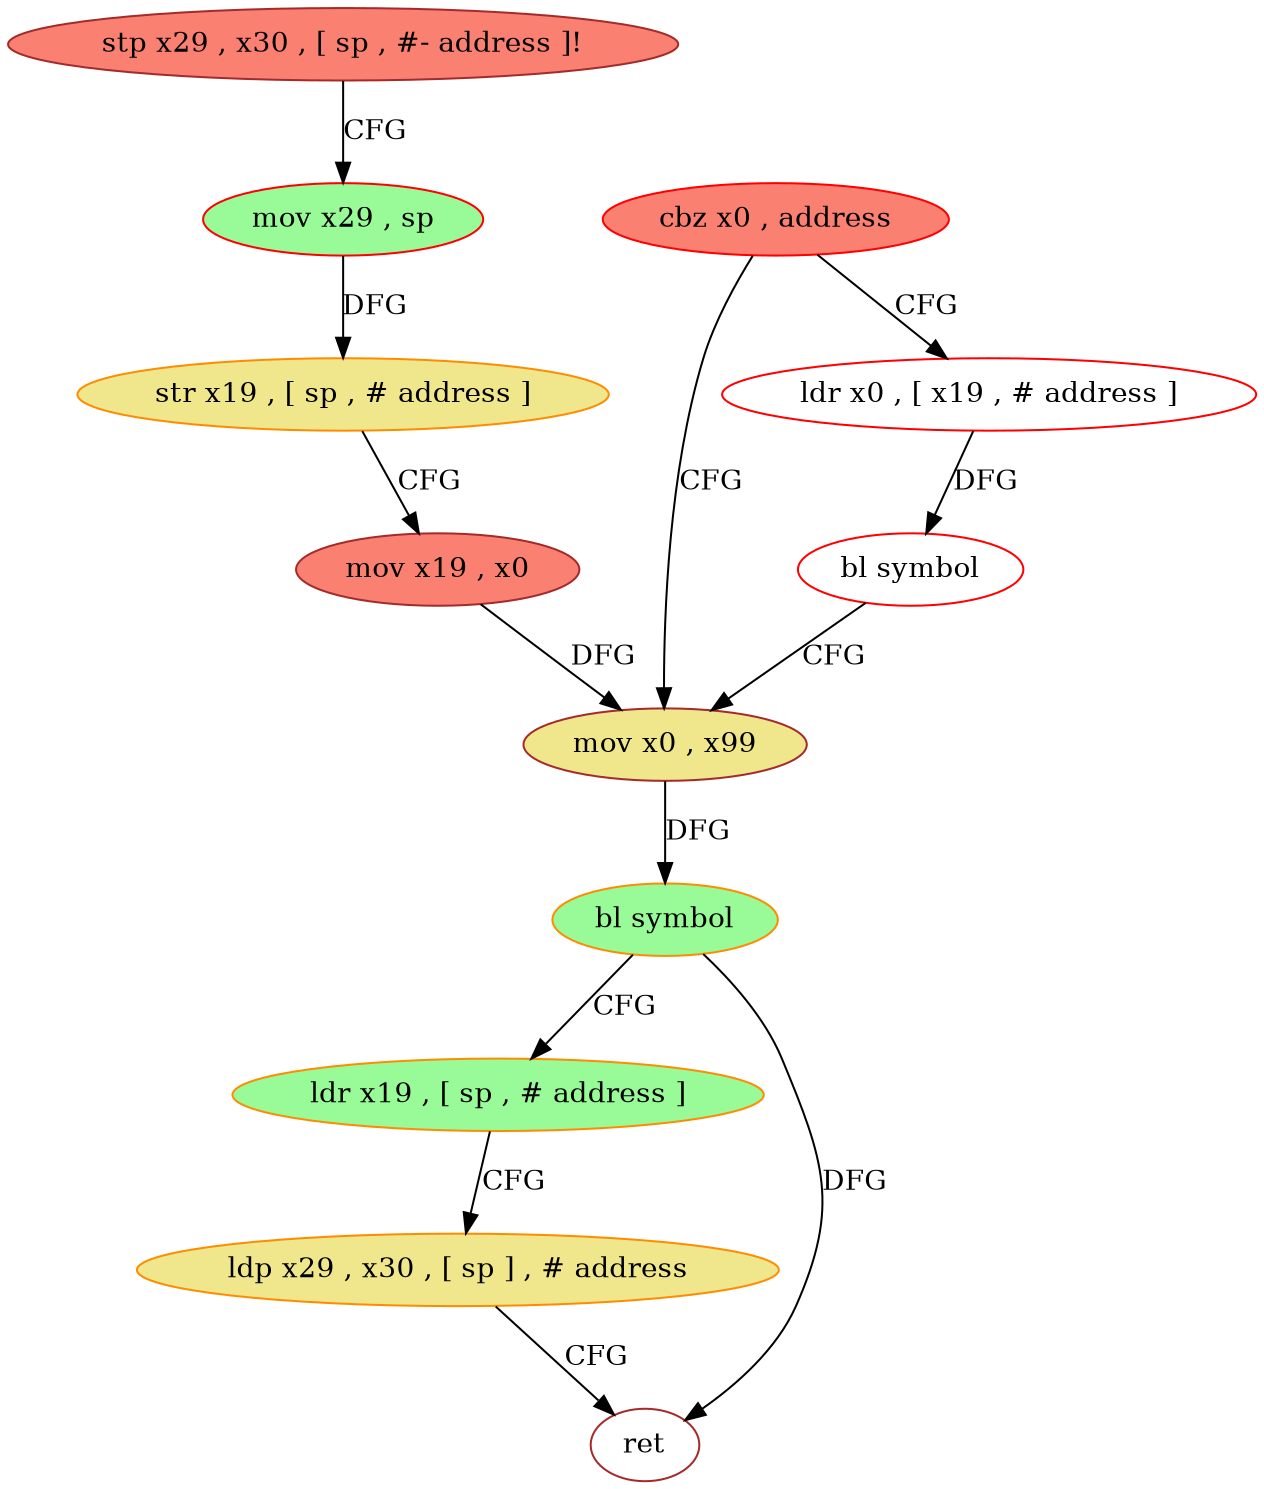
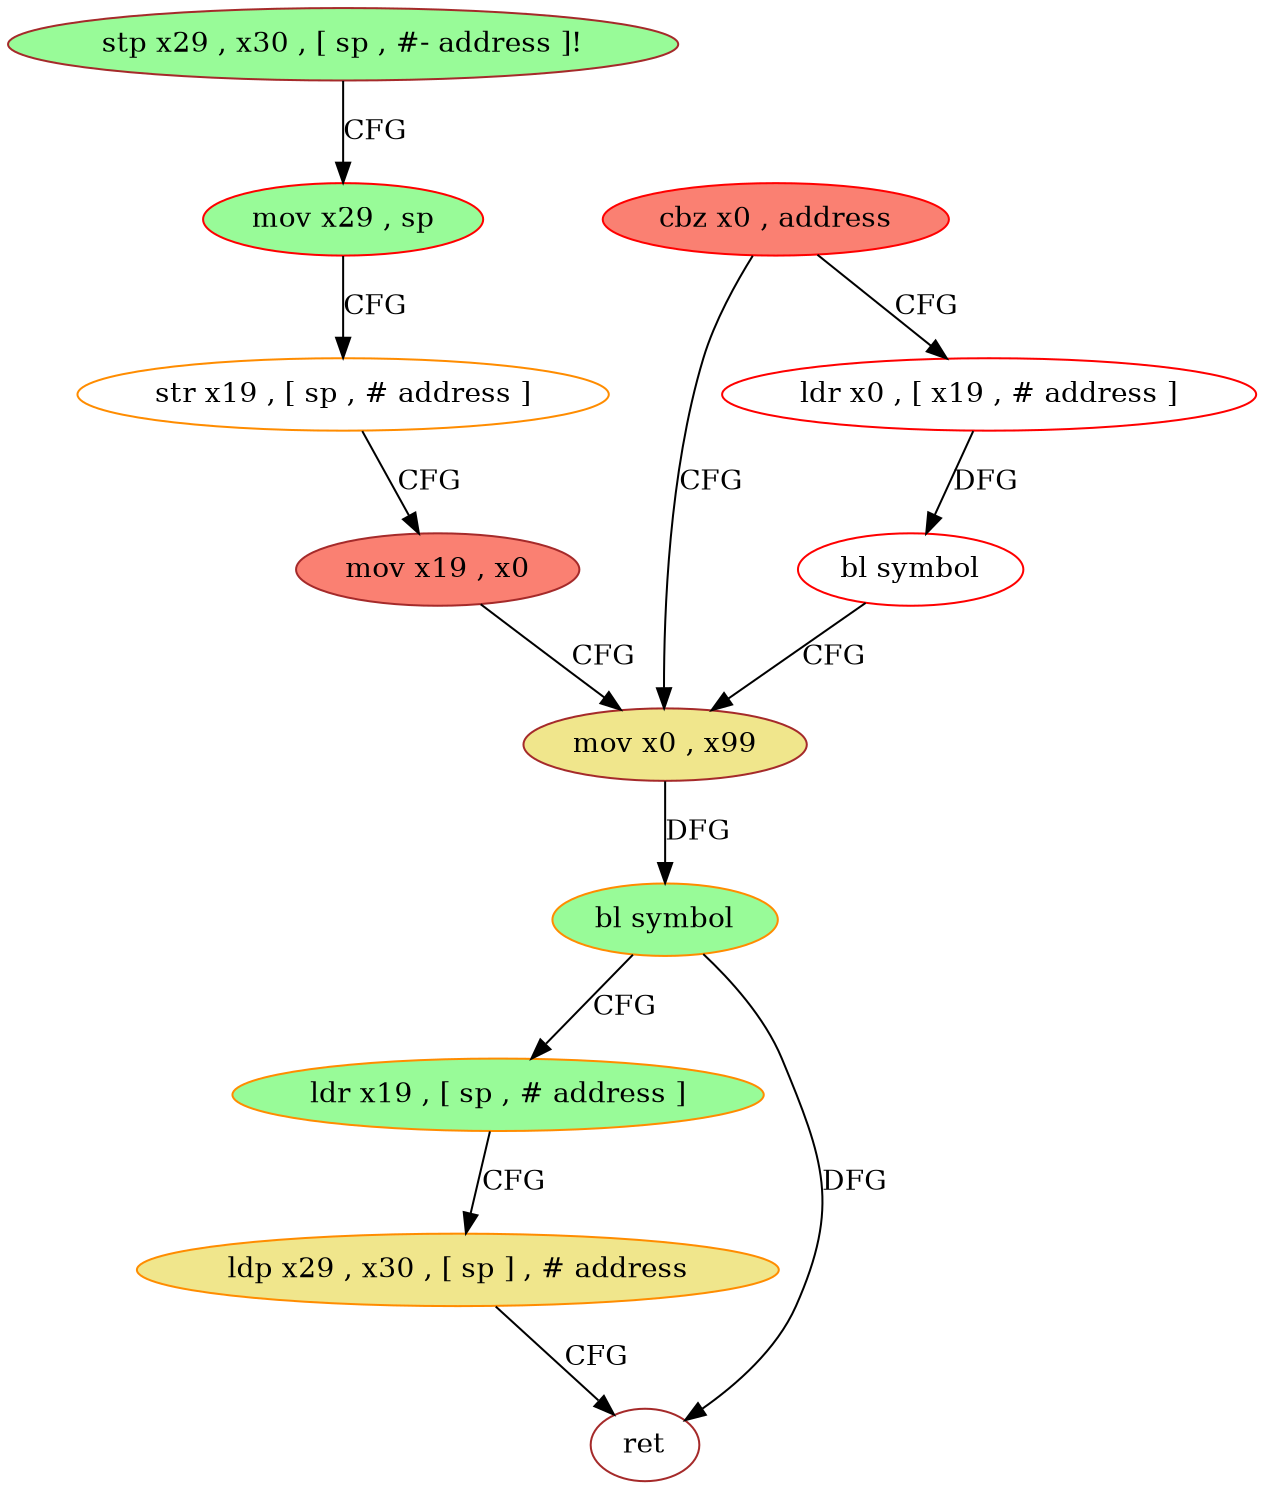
(343, 44) -> (343, 44)
(375, 307) -> (375, 307)
(343, 394) -> (343, 394)
(604, 657) -> (604, 657)
